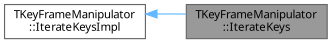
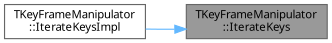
(172, 14) -> (160, 29)
